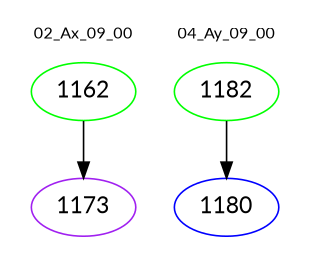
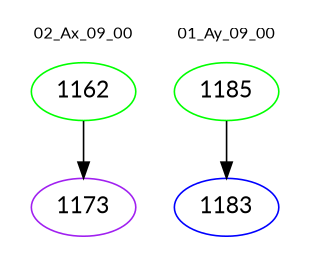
(227, 35) -> (227, 35)
(227, 92) -> (227, 92)
(227, 207) -> (227, 207)
